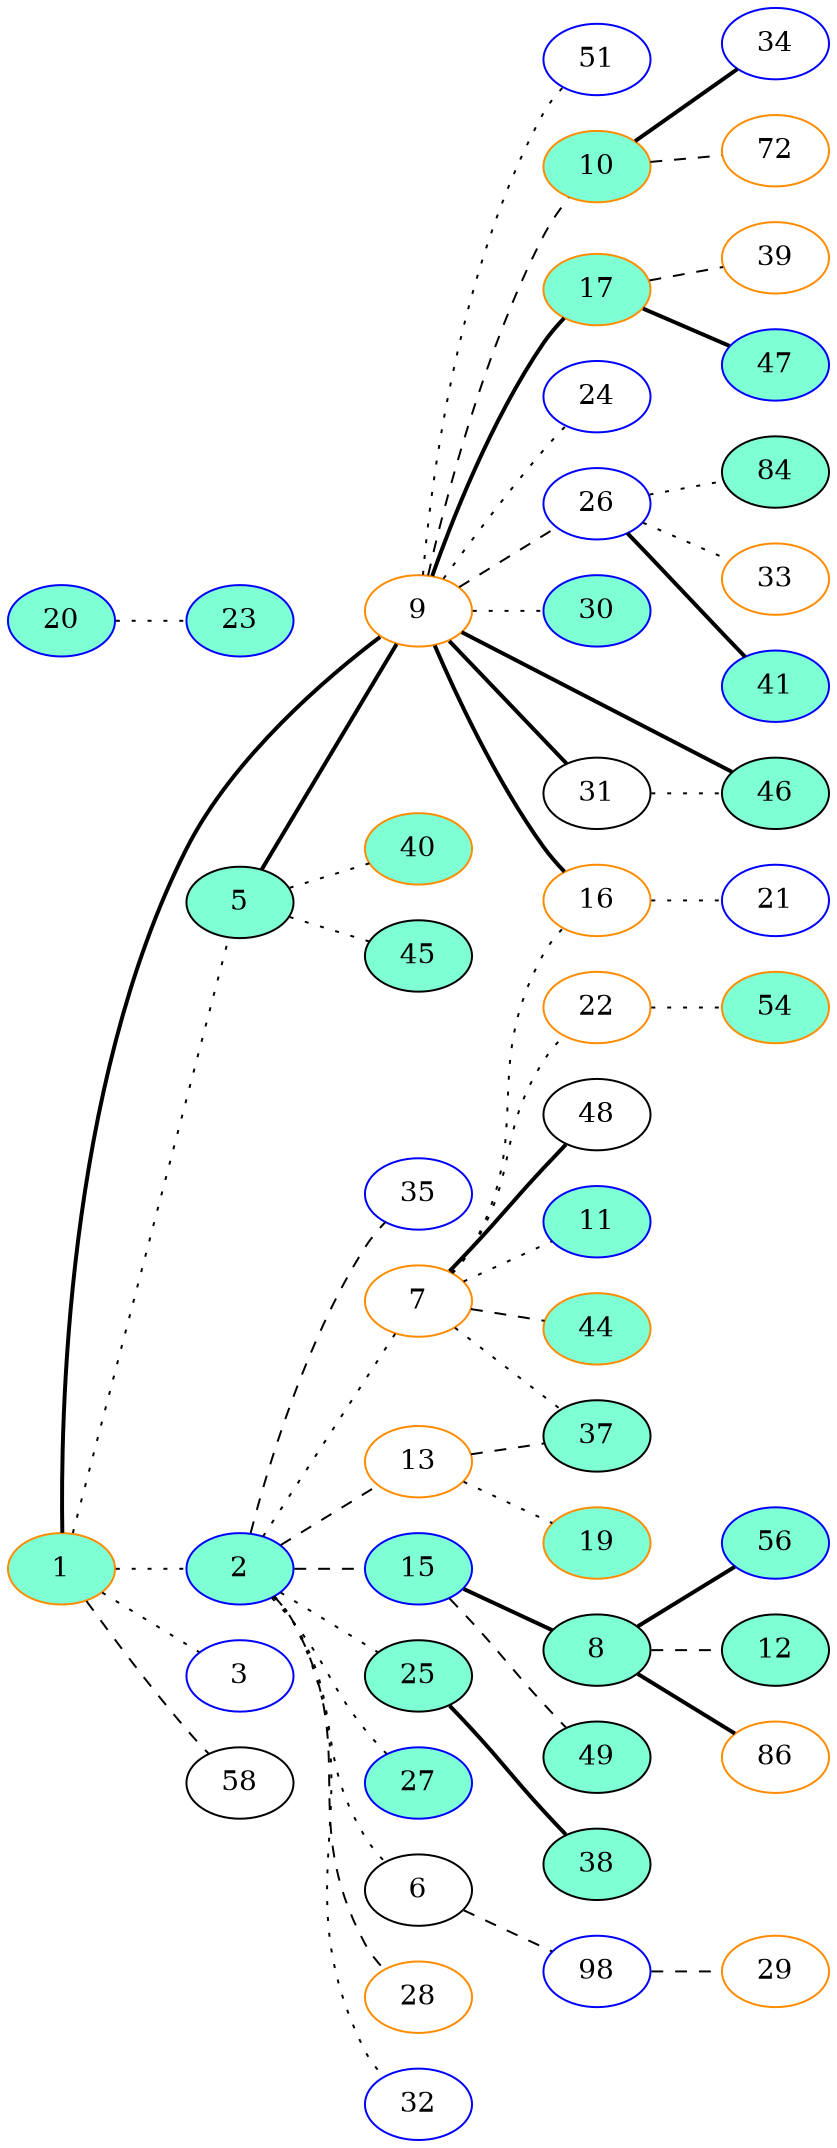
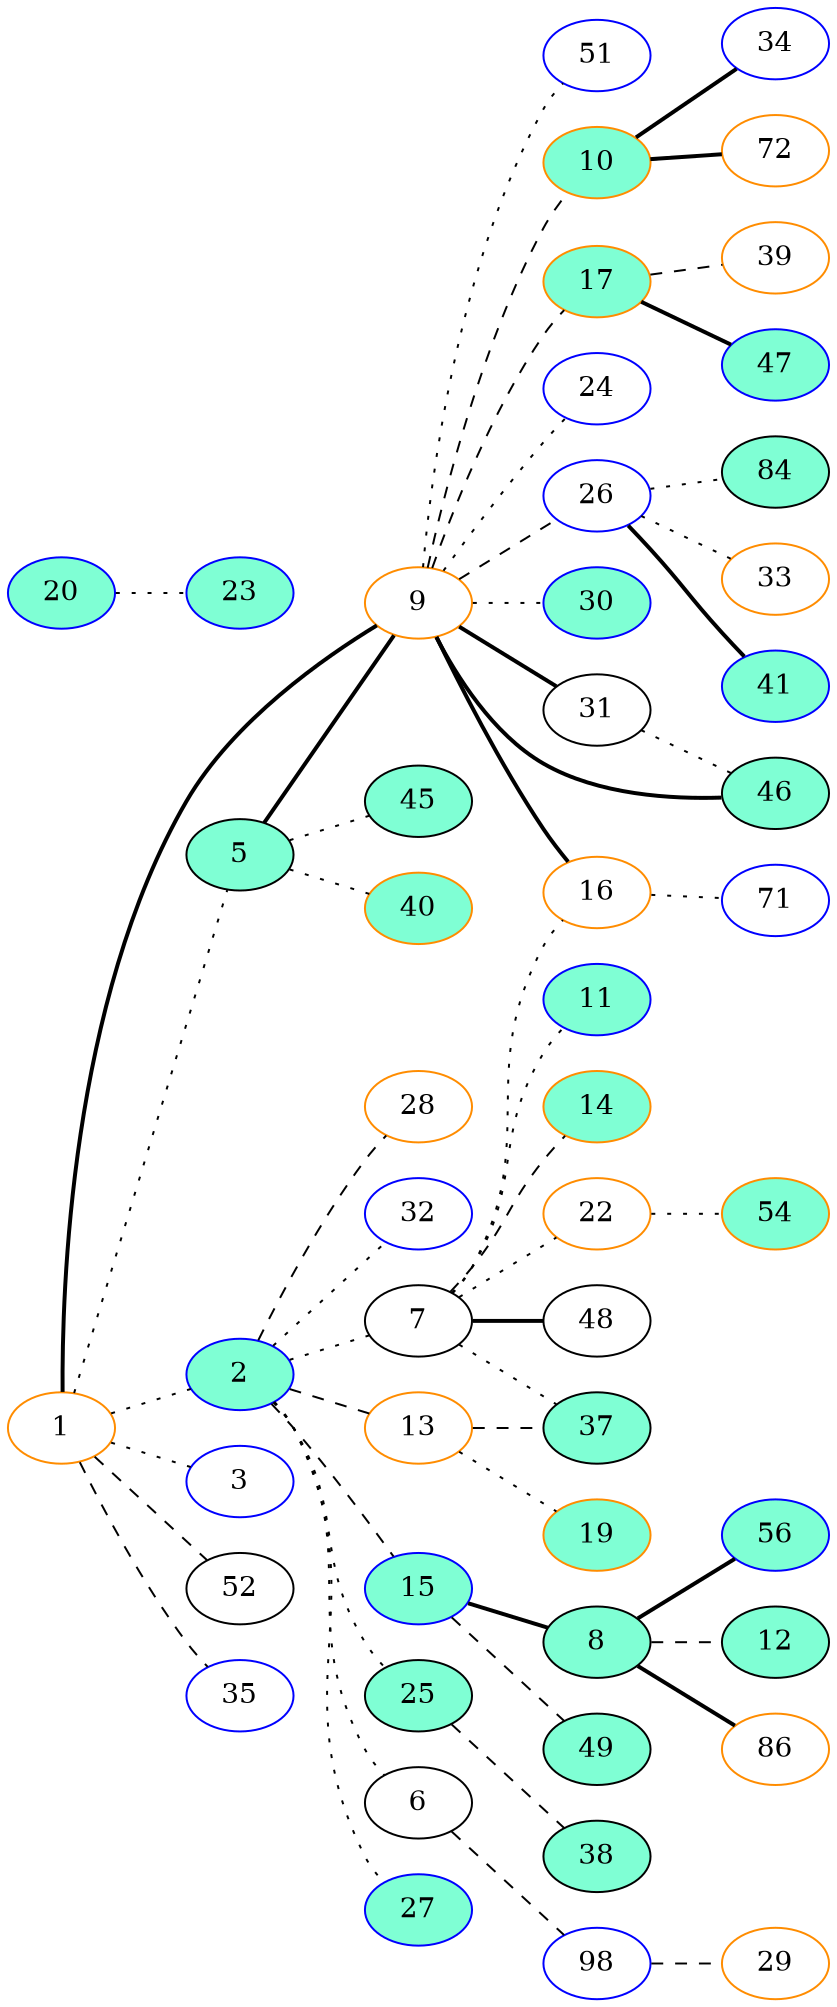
(686, 159) -> (686, 157)
(488, 441) -> (488, 434)
(775, 900) -> (775, 900)
(418, 1301) -> (418, 1321)
(597, 1329) -> (597, 1107)
(304, 1371) -> (138, 1569)
(61, 1569) -> (61, 1428)
(508, 1770) -> (508, 1776)
(240, 1783) -> (240, 1589)
